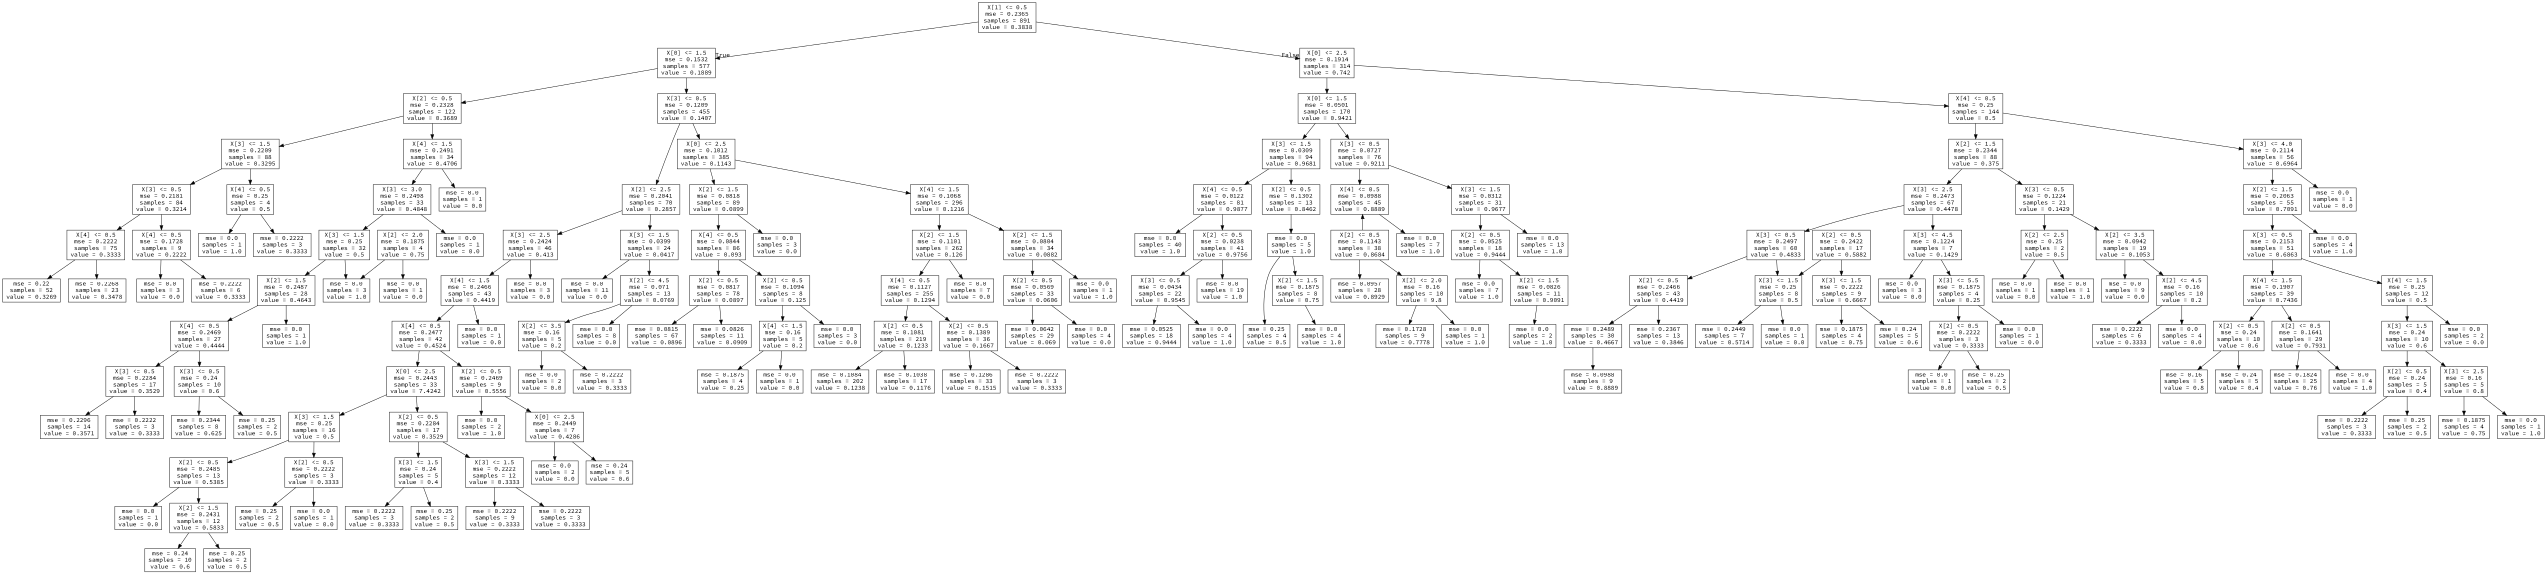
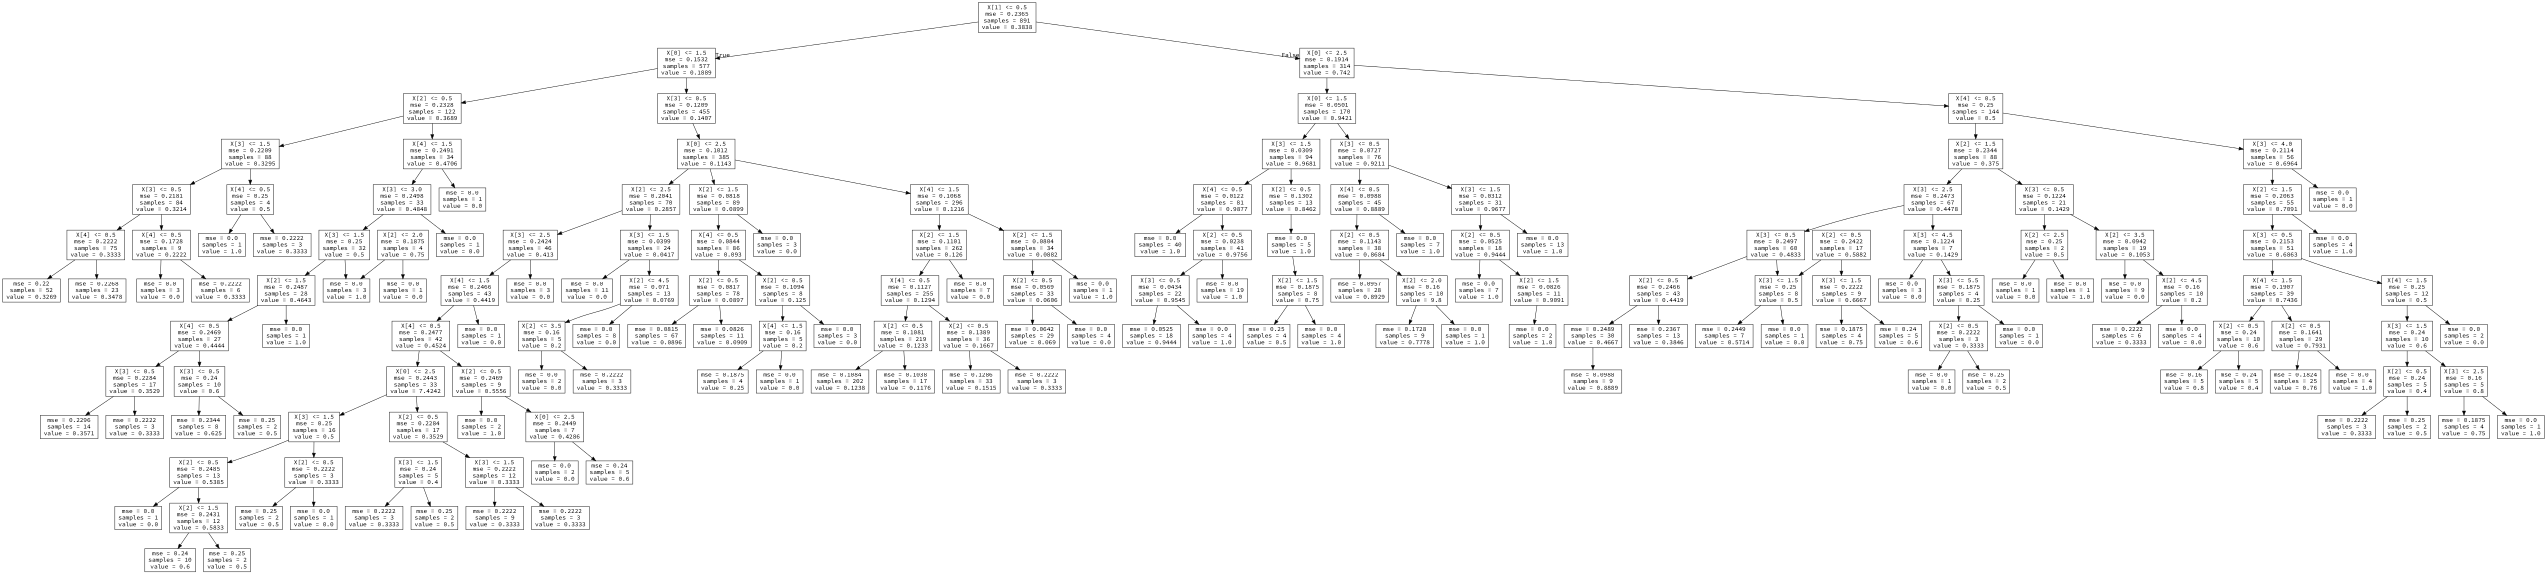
(668, 152) -> (680, 175)
(1363, 224) -> (1357, 220)
(1266, 286) -> (1282, 313)
(418, 447) -> none
